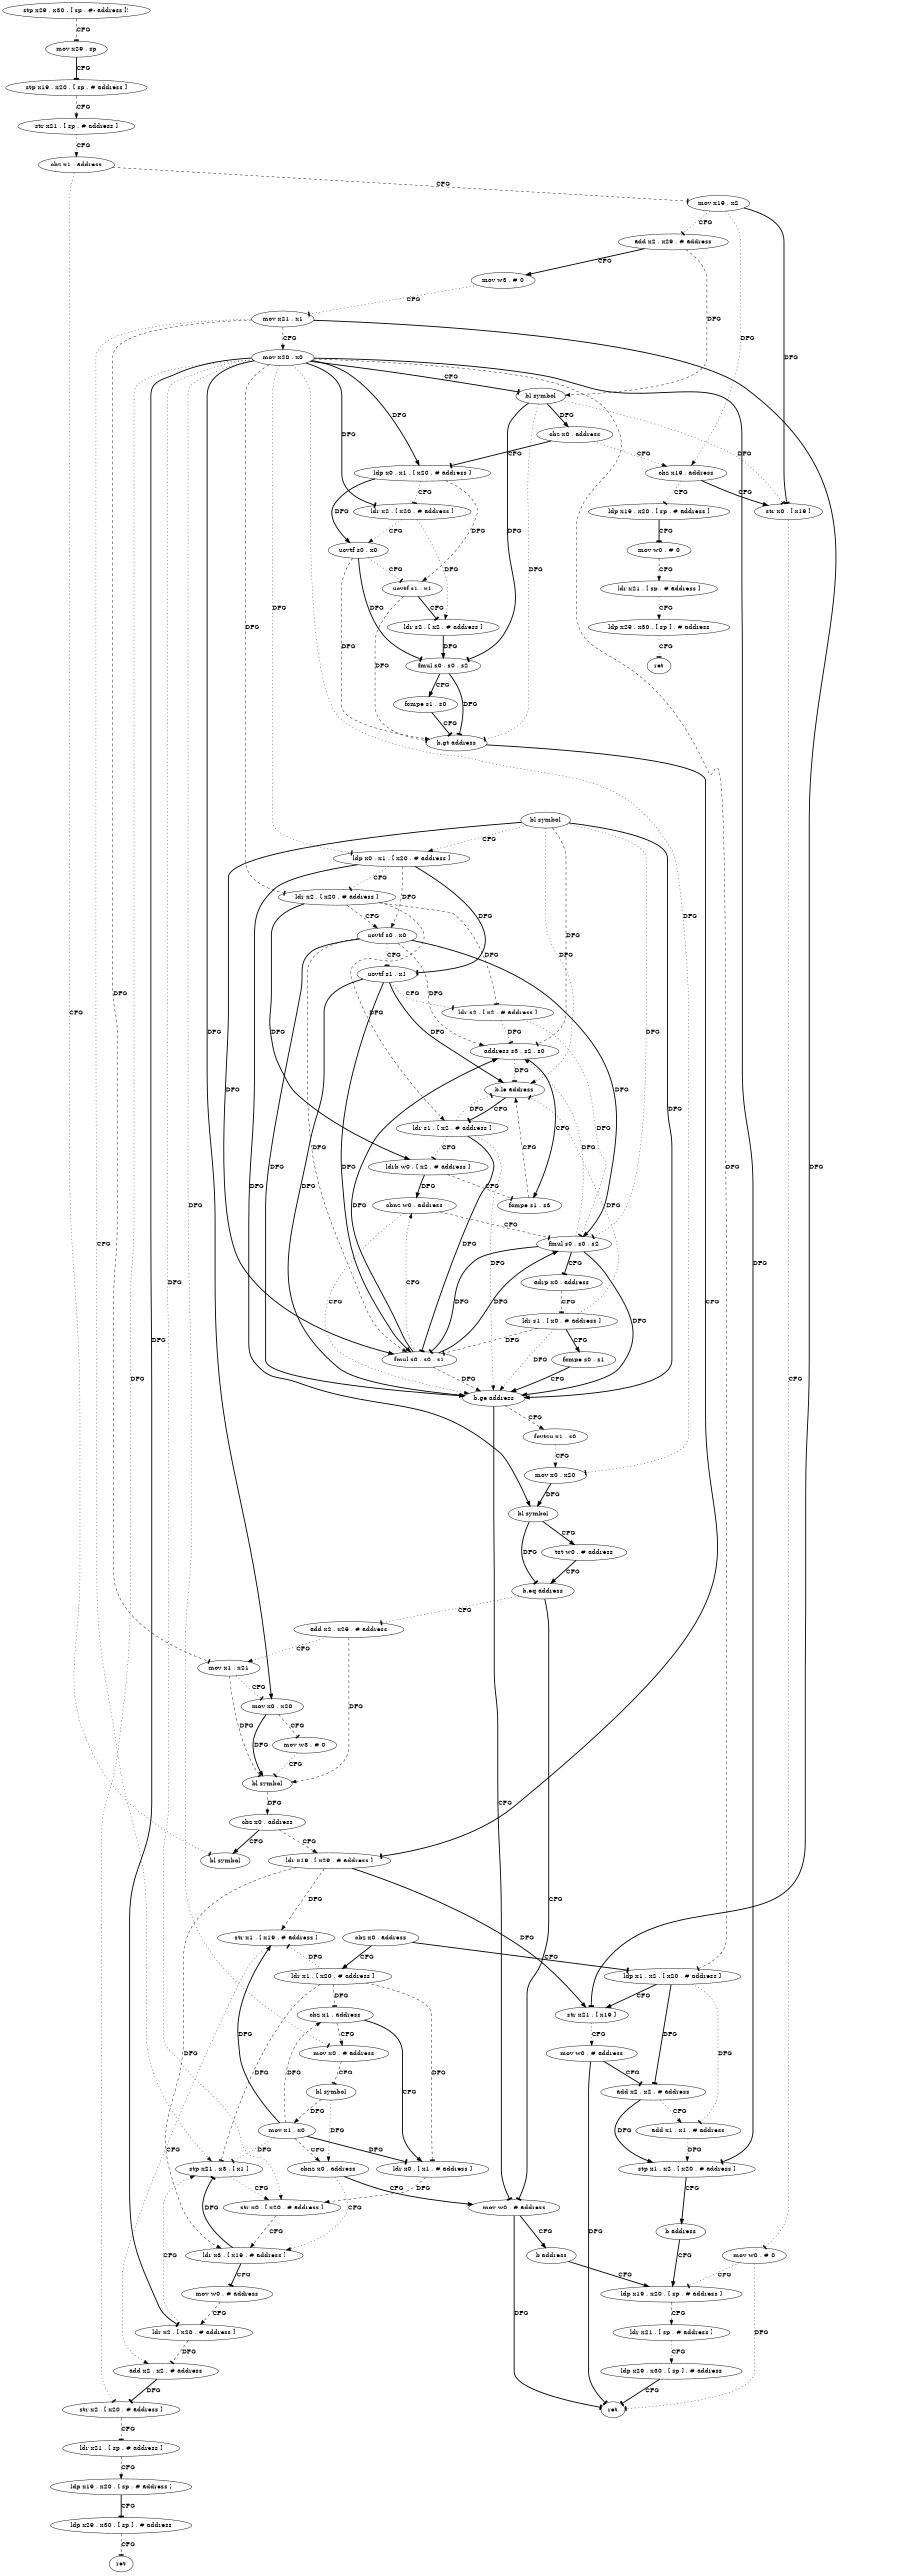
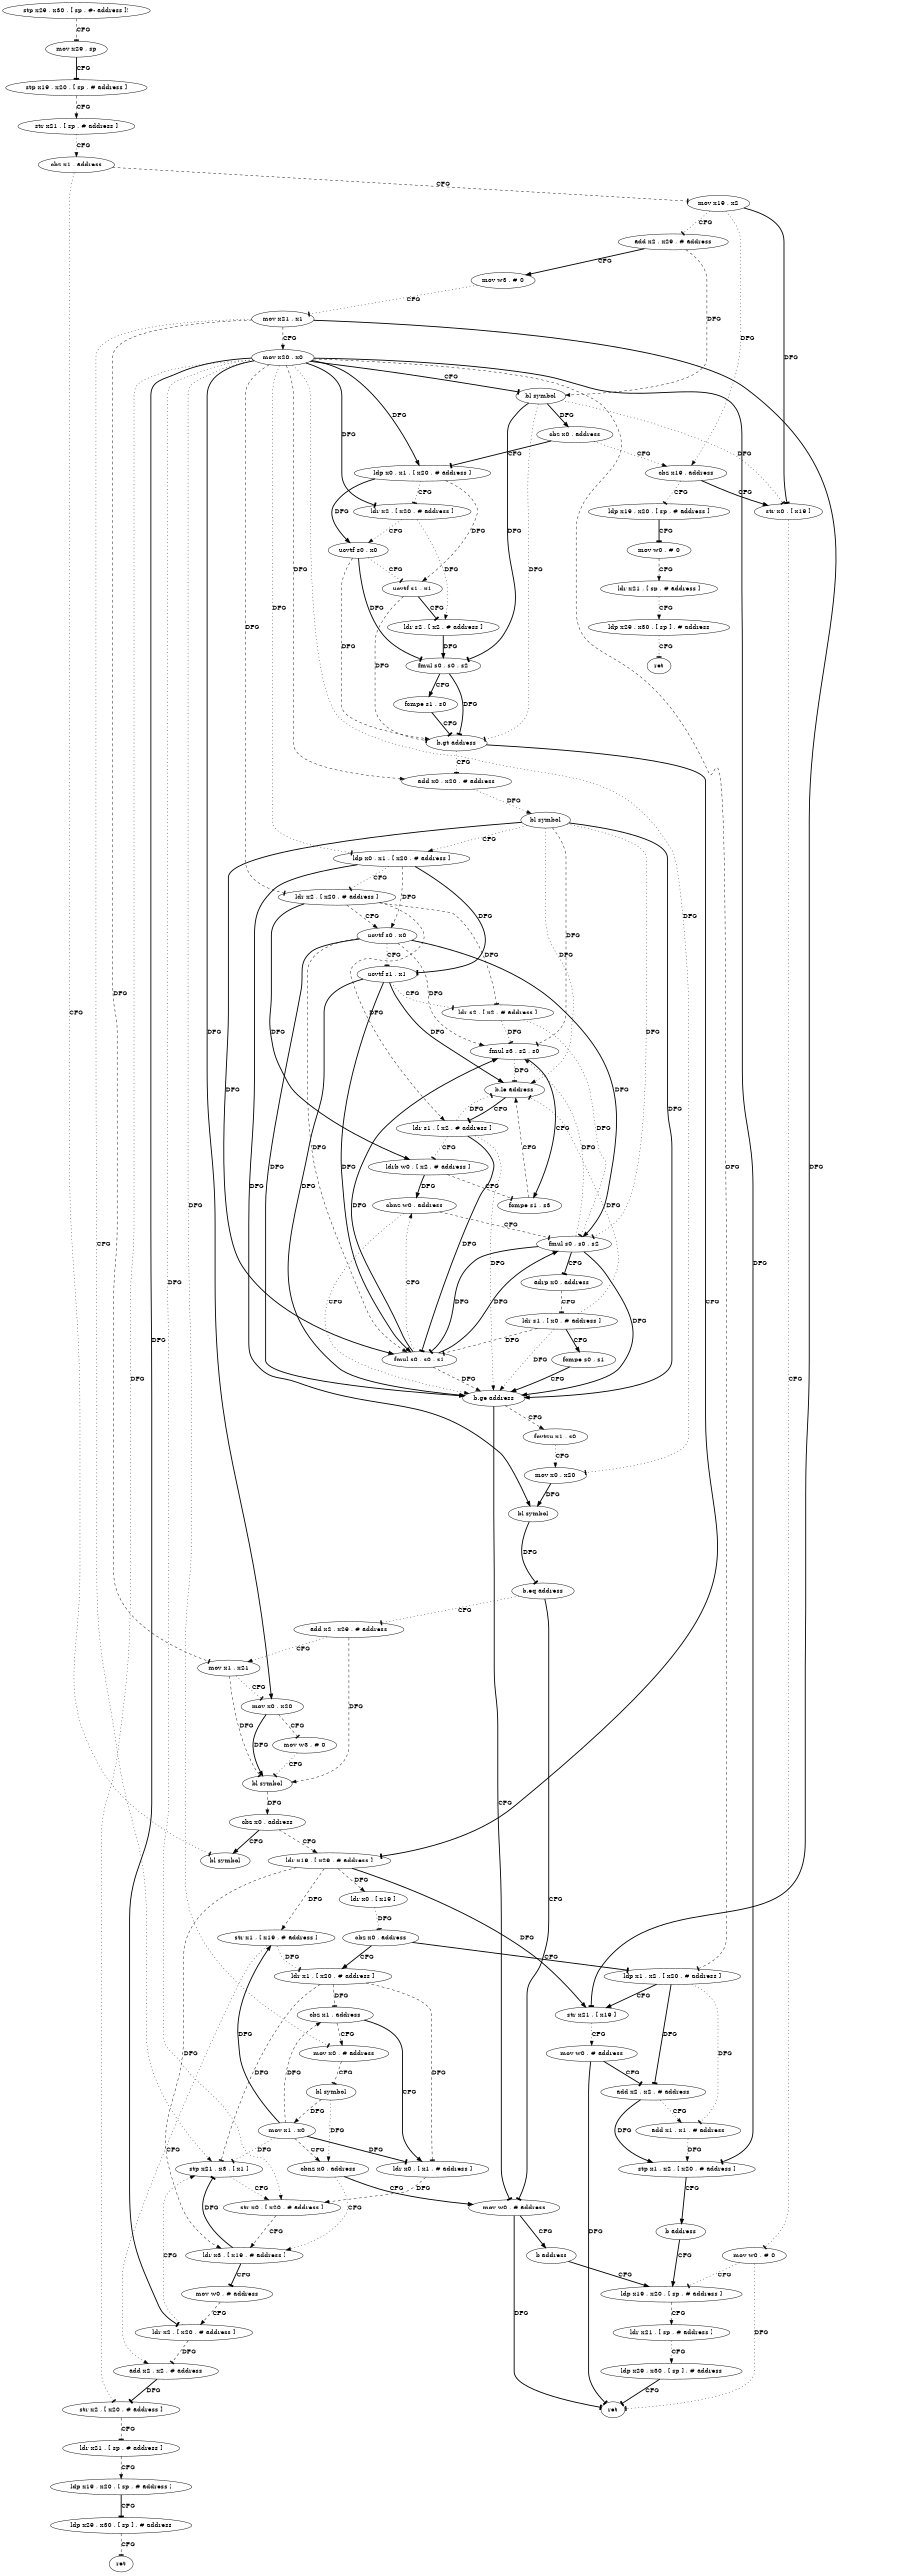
none -> (457, 782)
(515, 1051) -> (515, 1051)
(584, 1552) -> none
none -> (373, 1899)
(306, 1958) -> (285, 1960)
